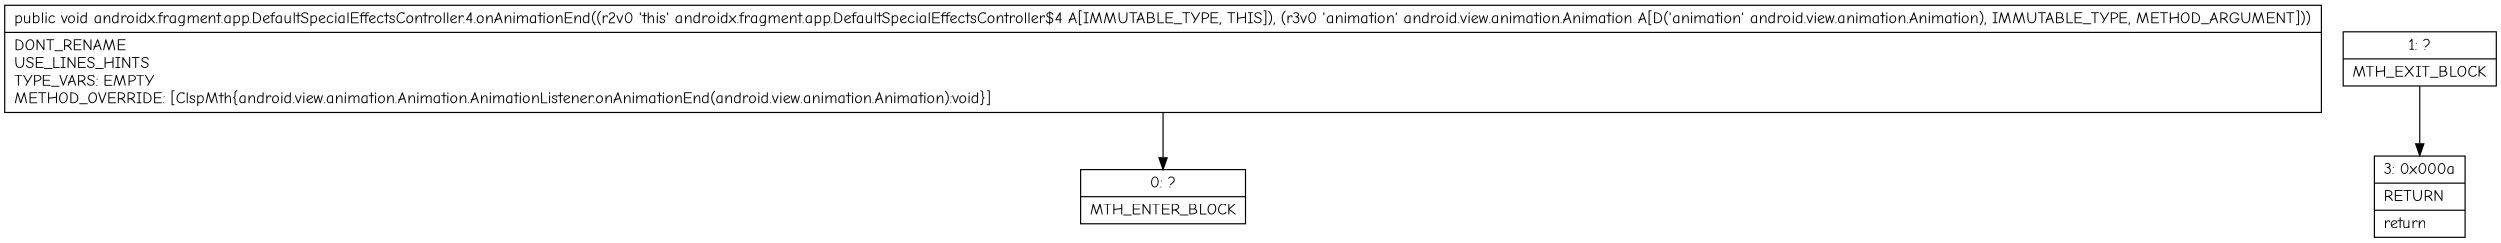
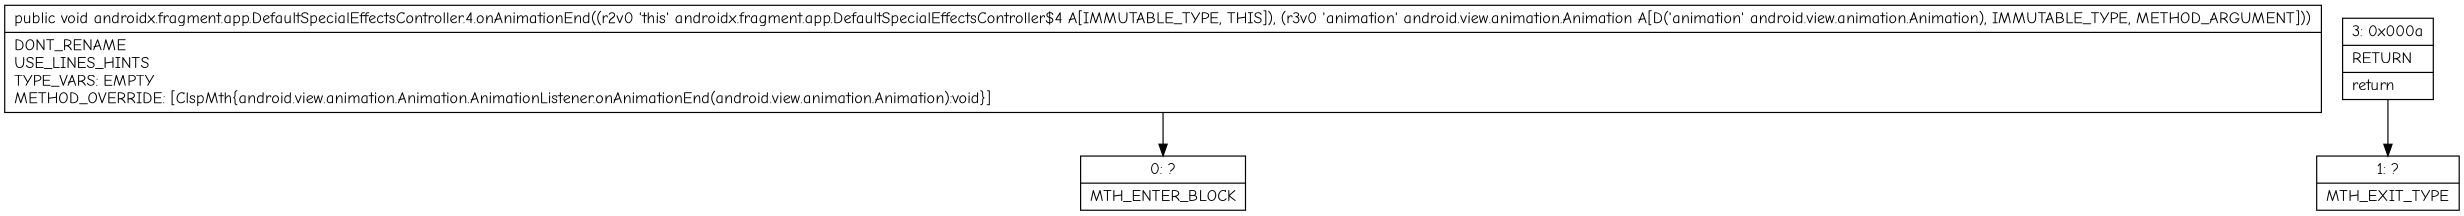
(2420, 72) -> (2388, 196)
(2420, 115) -> (2388, 122)
